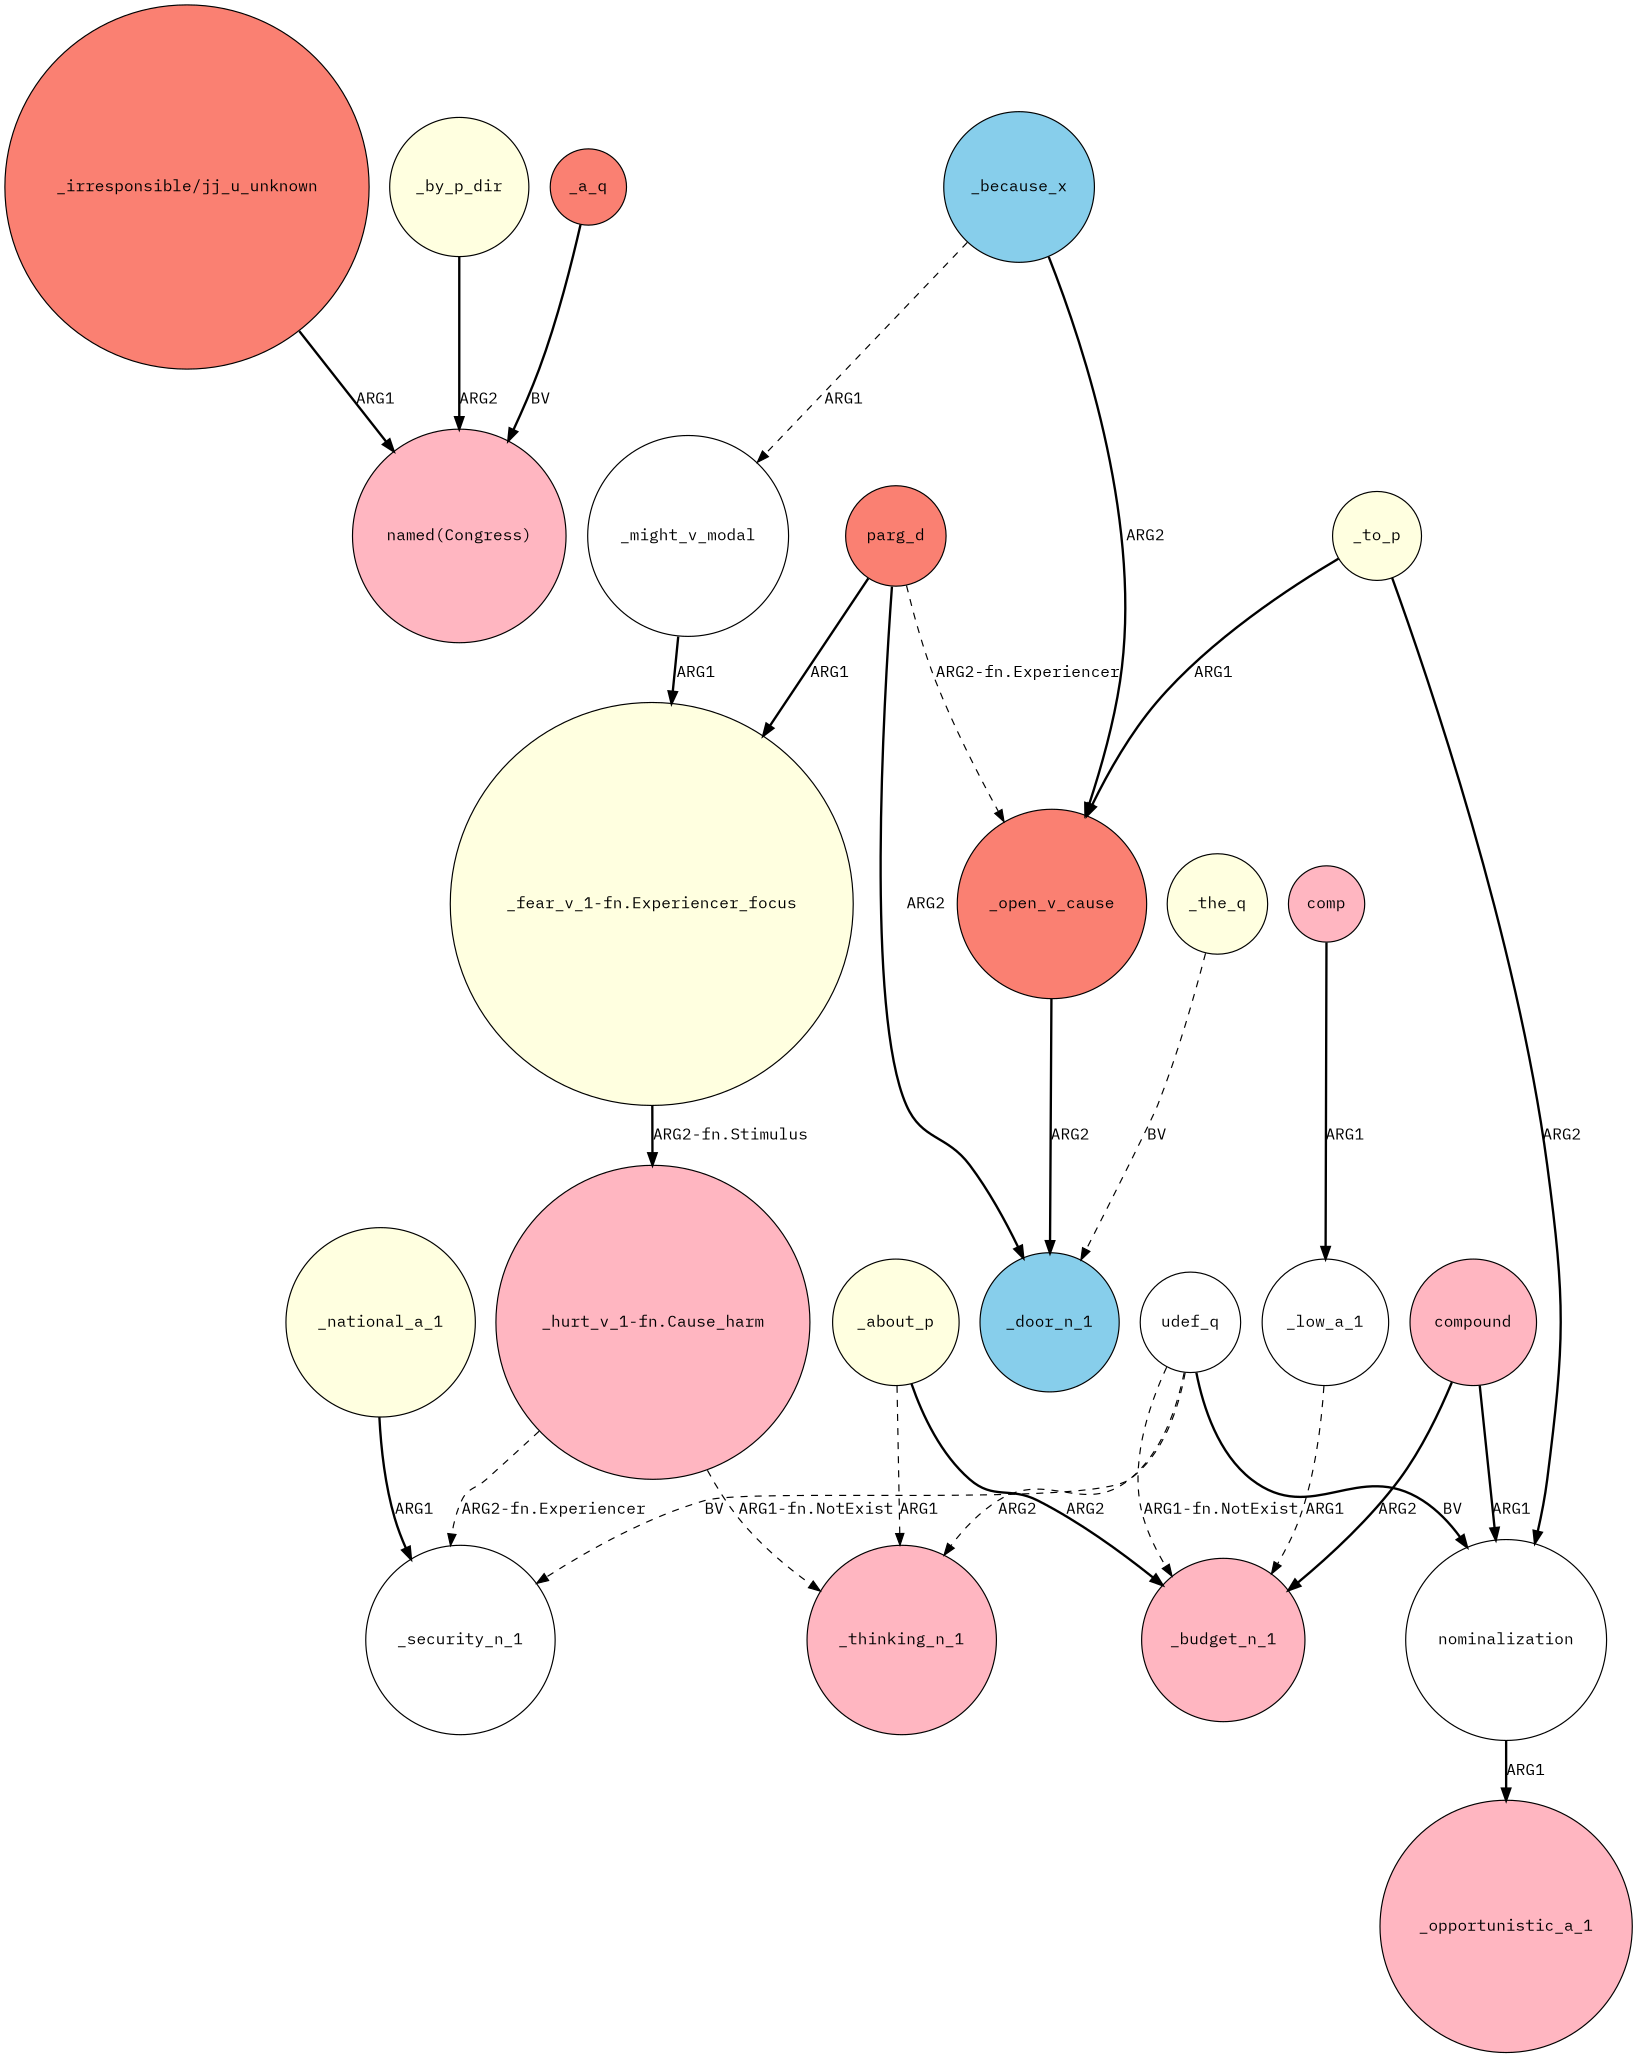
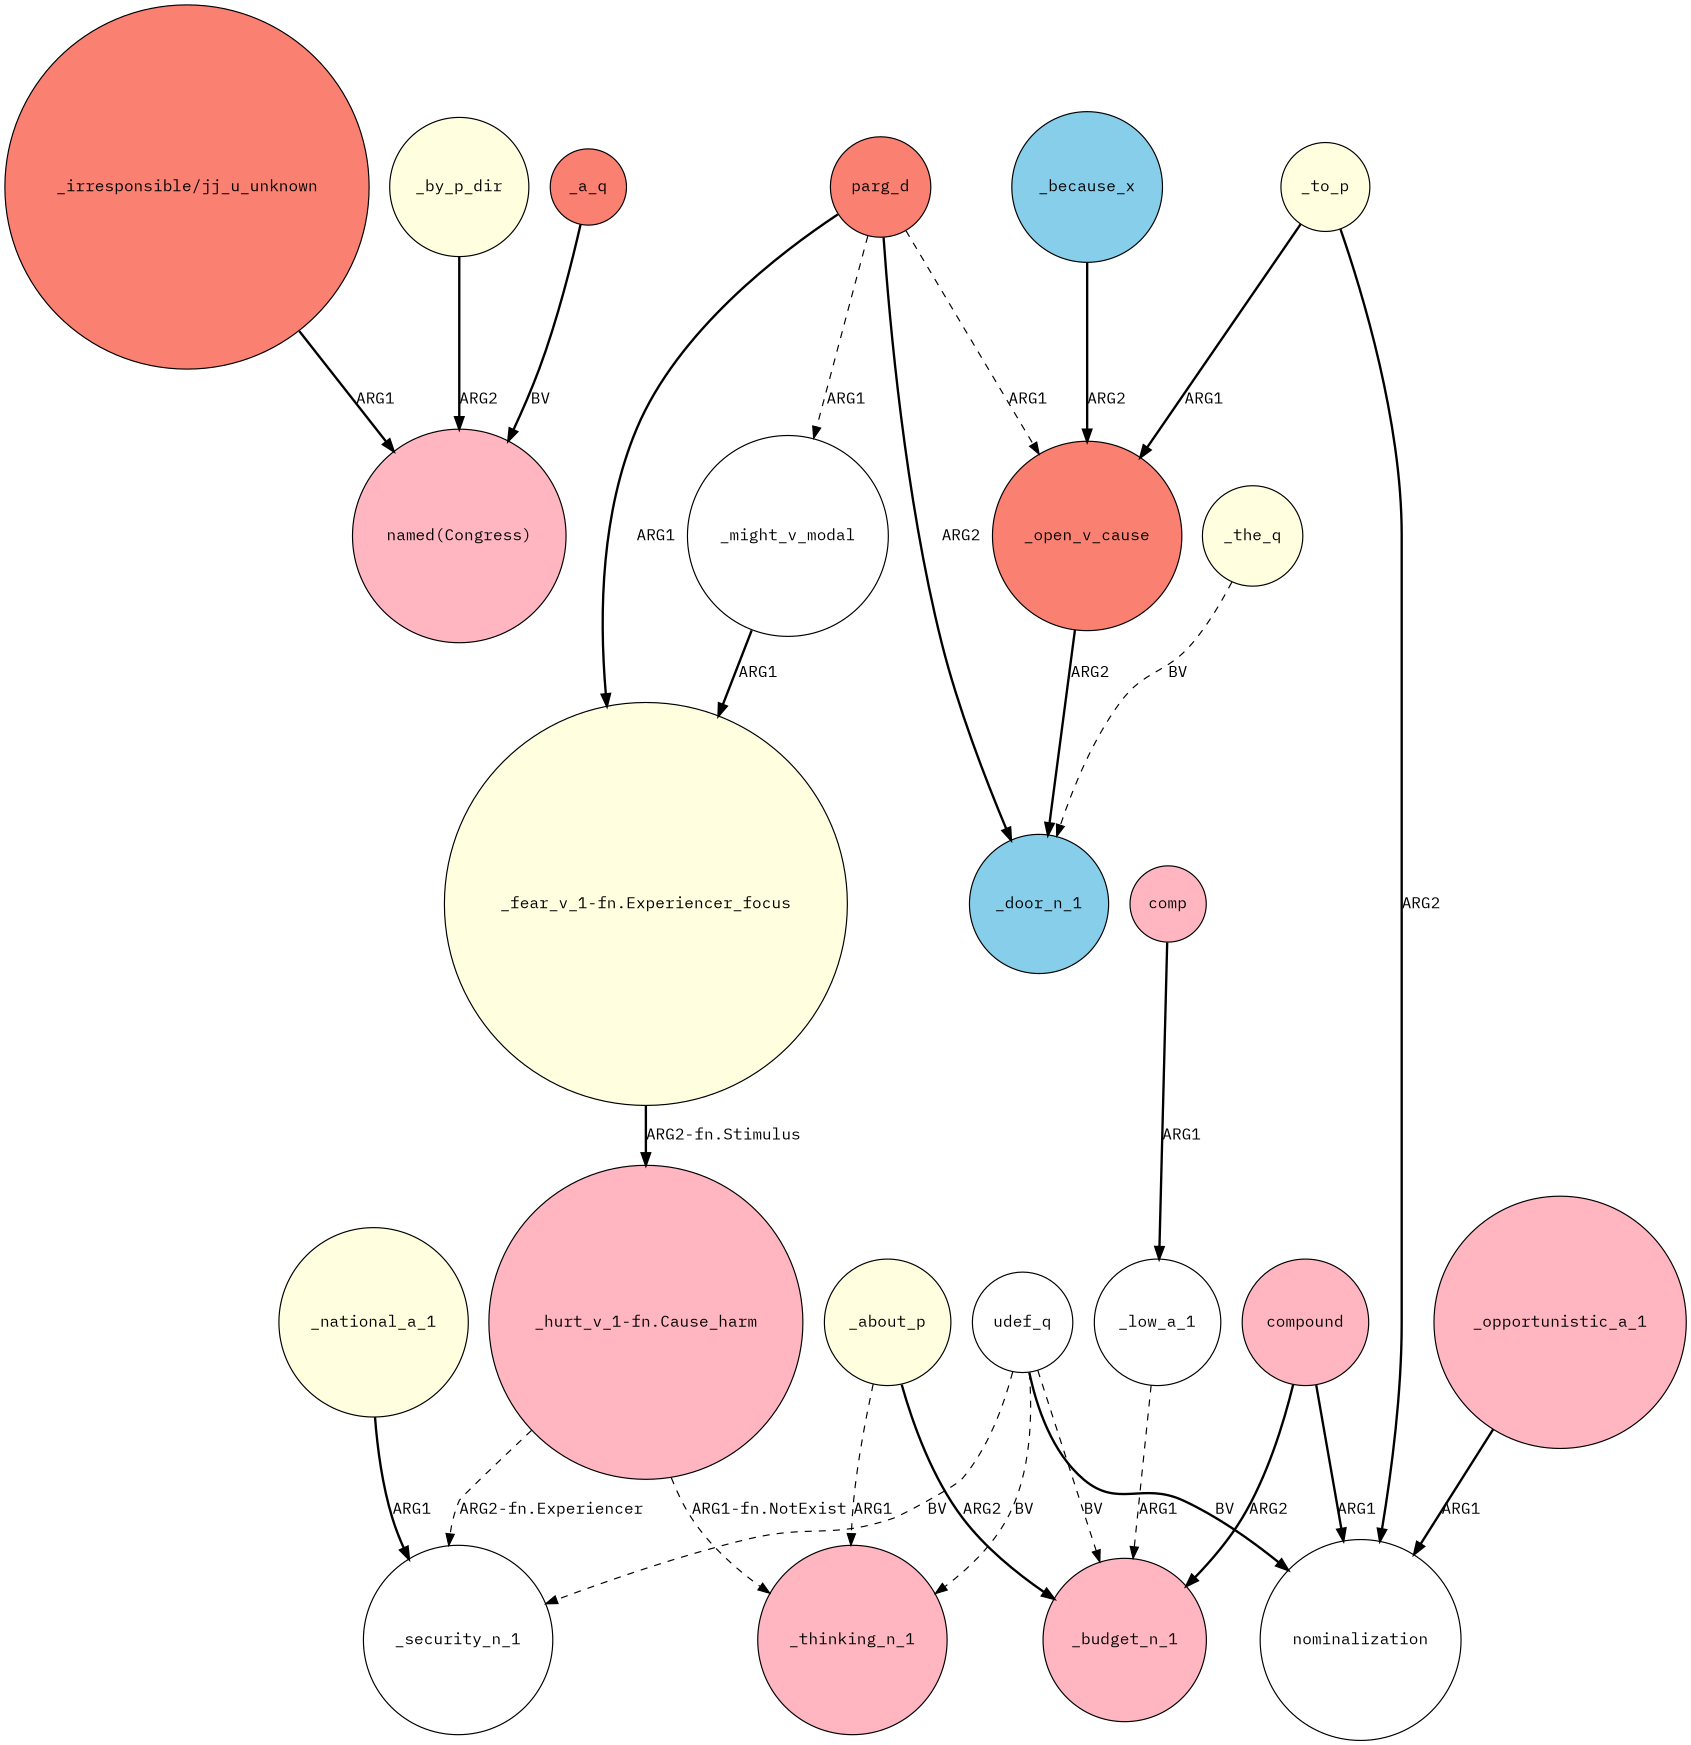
(866, 348) -> (842, 331)
(1028, 673) -> (1028, 399)
(1018, 1509) -> (1024, 1509)
(1221, 1509) -> (1094, 1509)
(1506, 1765) -> (1457, 1487)
